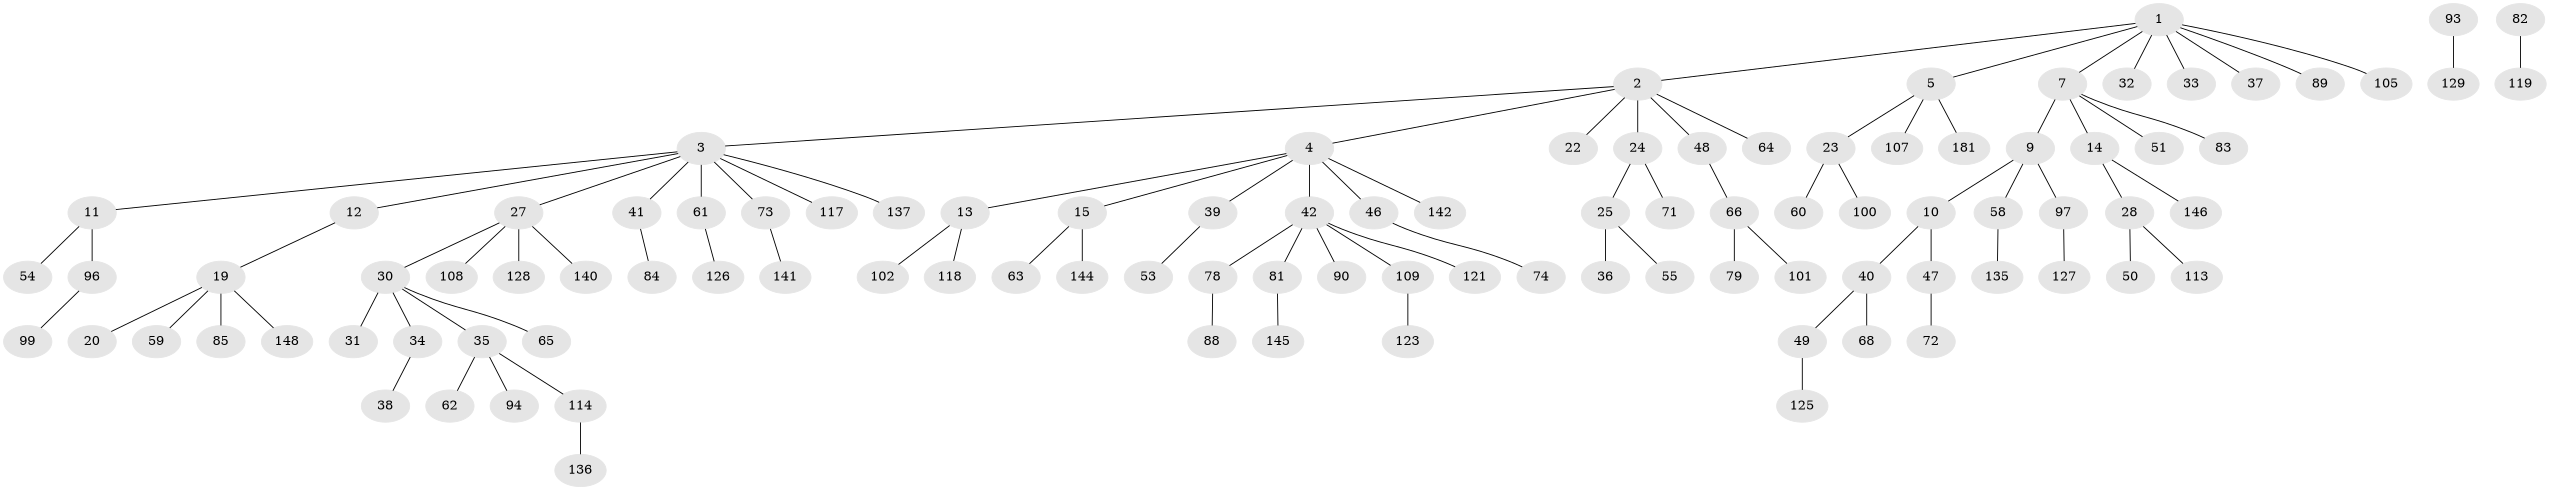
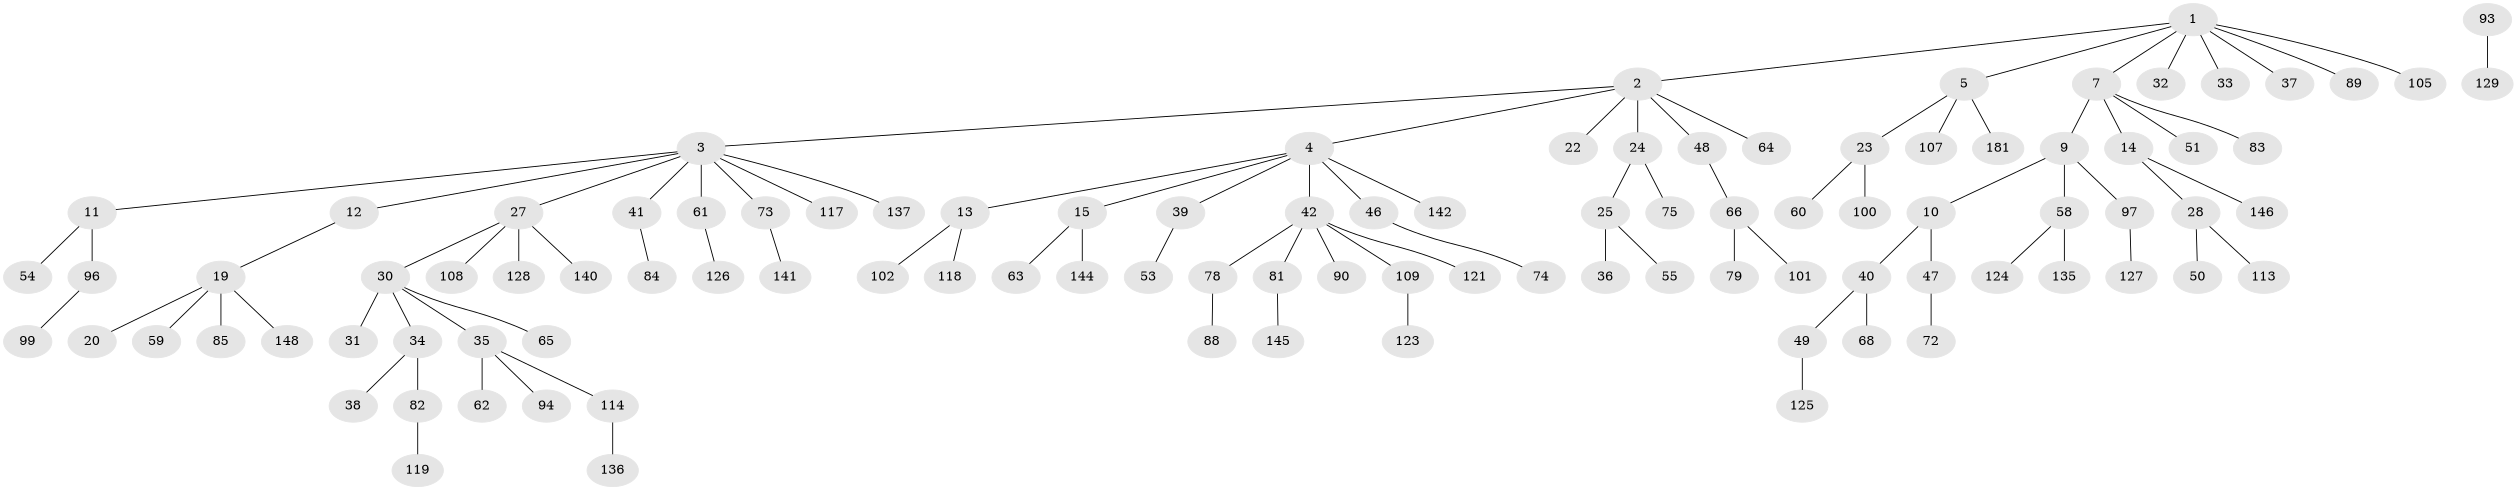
(1670, 213) -> (1670, 213)
none -> (1997, 277)
none -> (418, 374)
